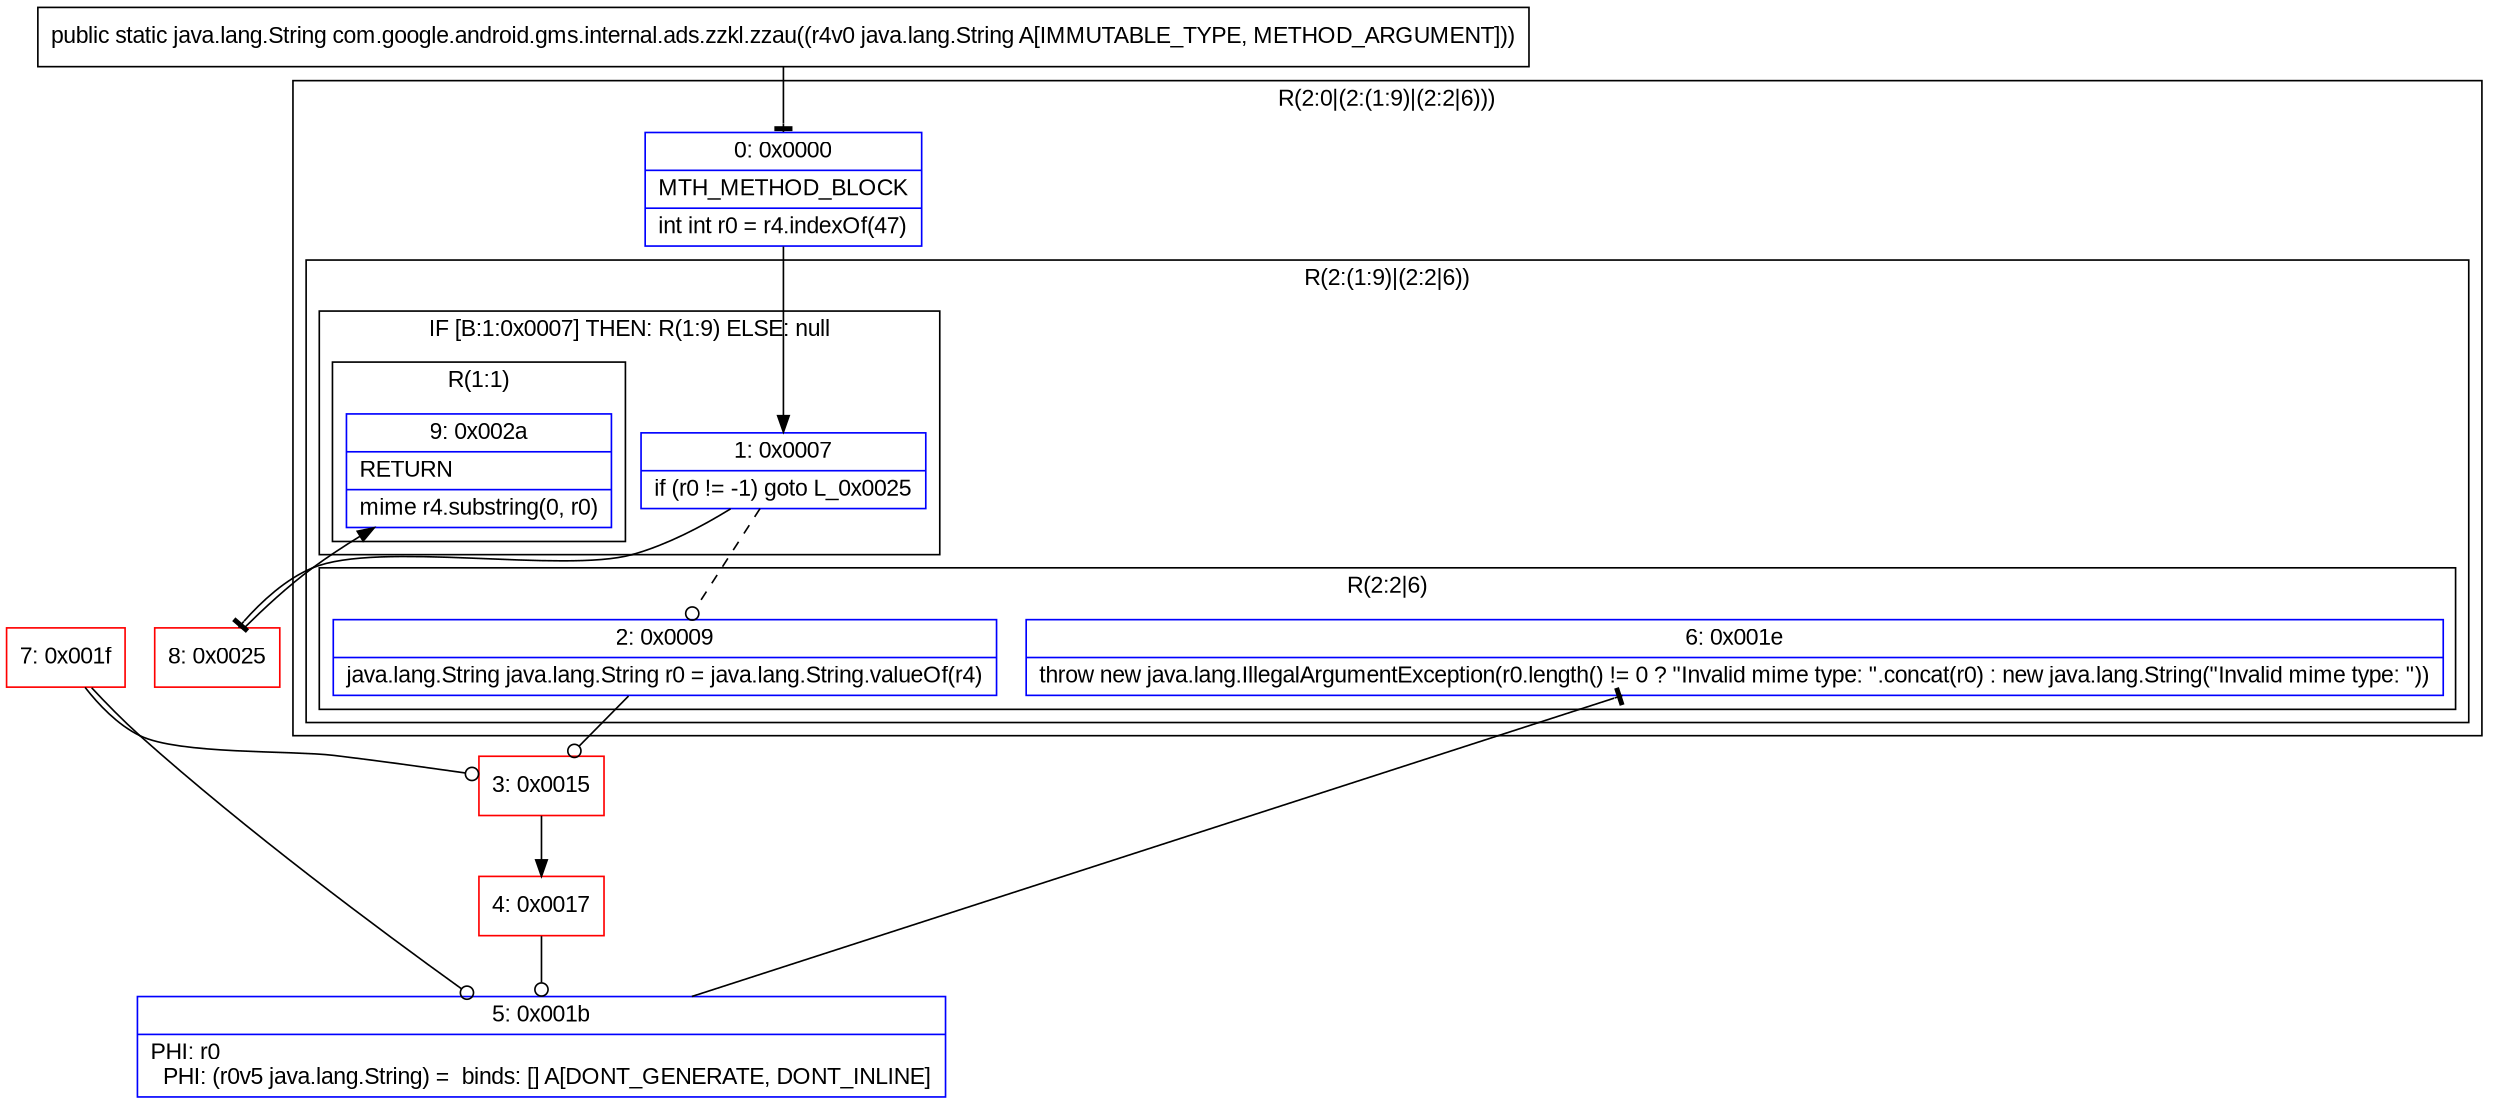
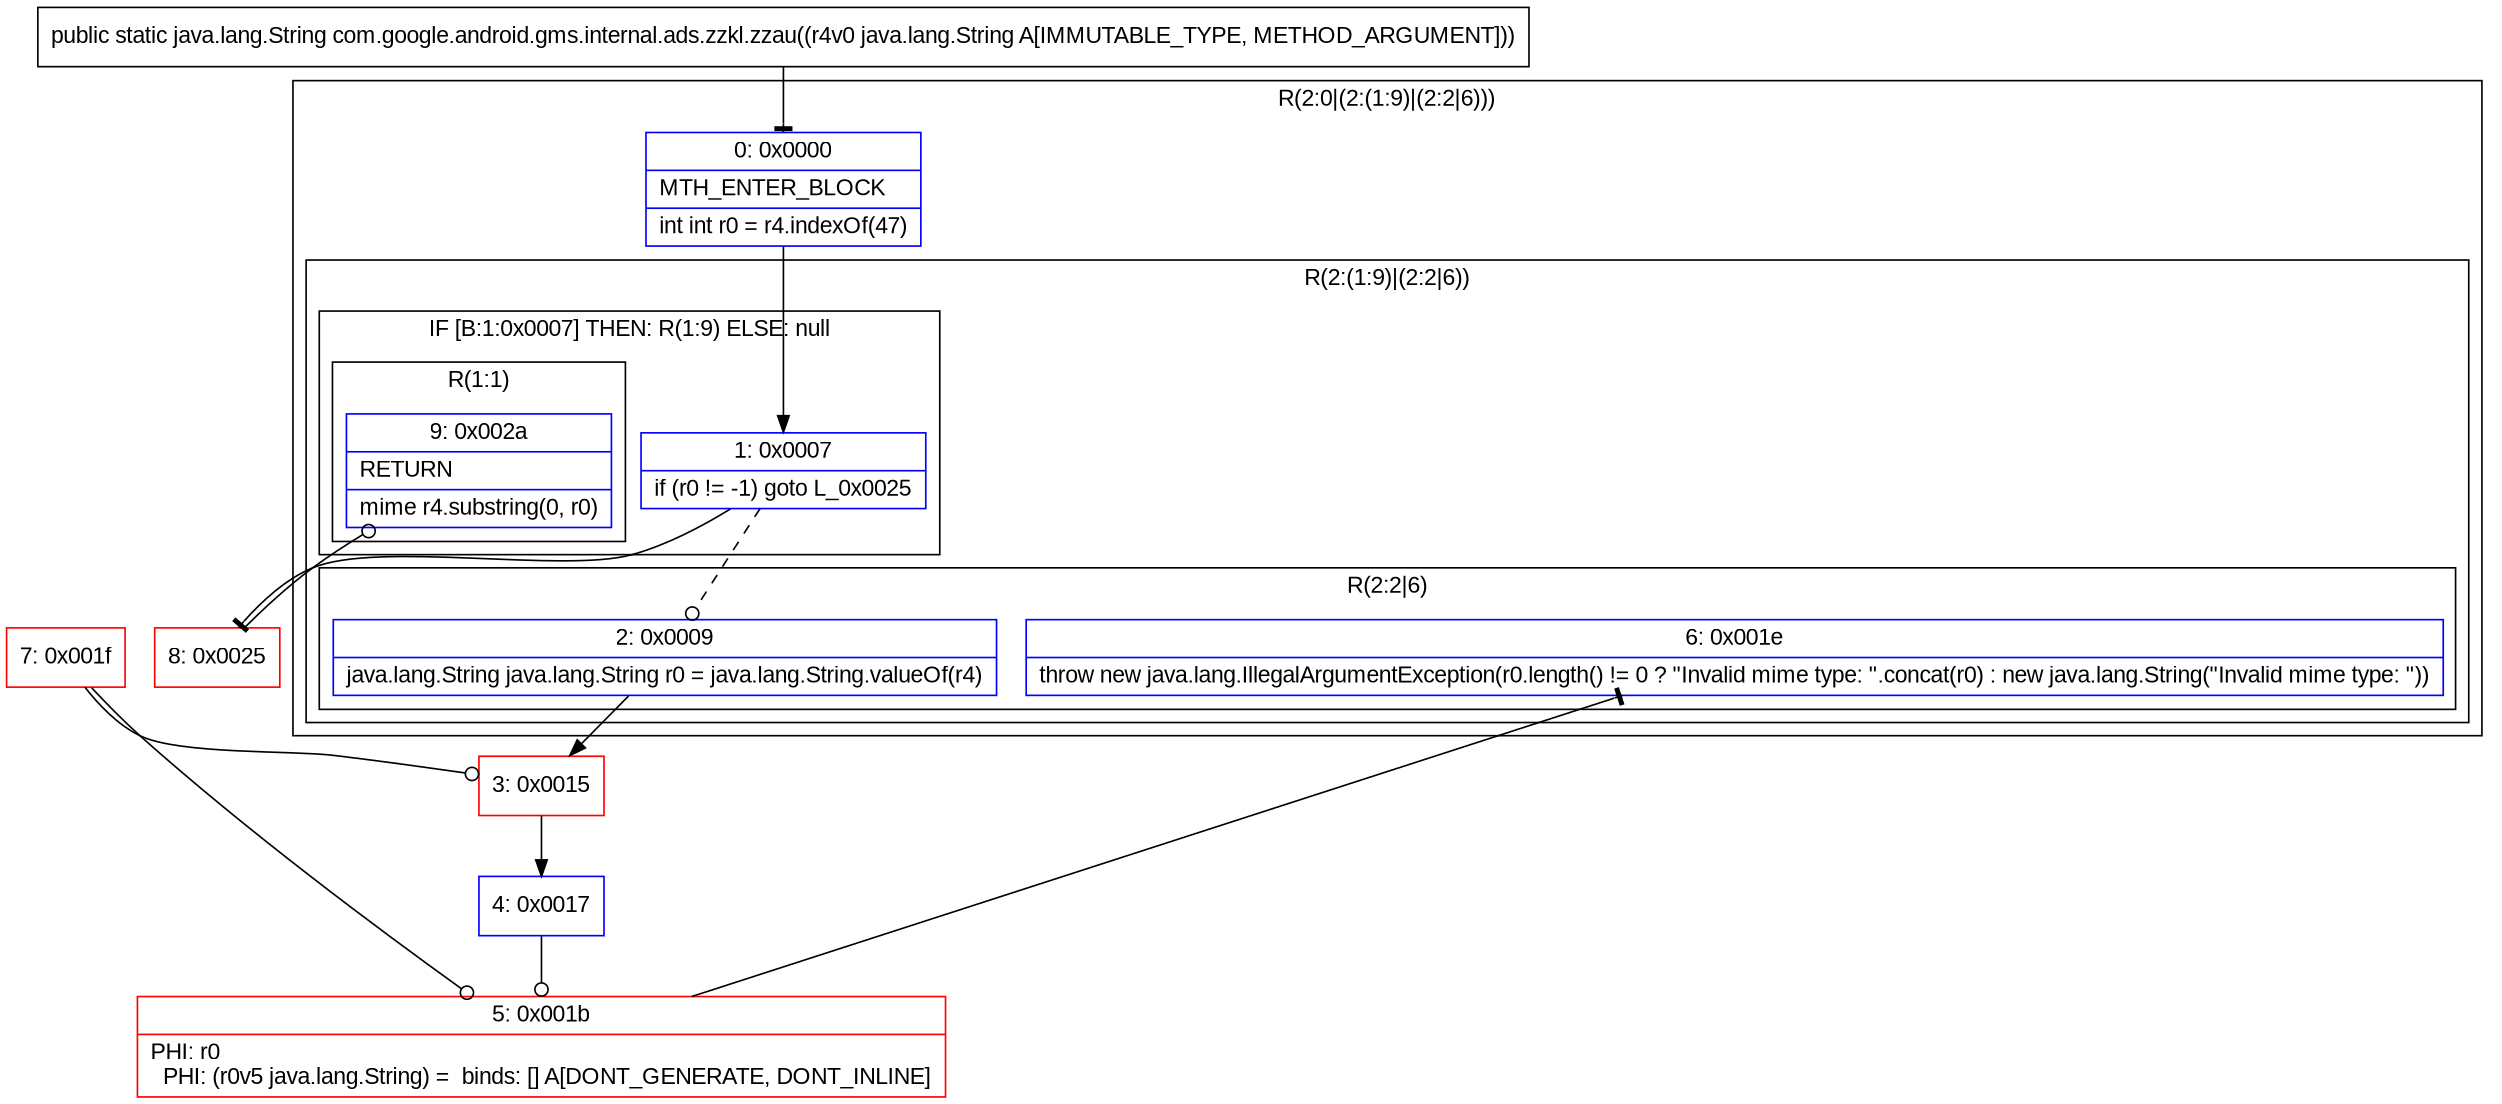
(783, 188) -> (773, 188)
(299, 578) -> (301, 577)
(604, 721) -> (605, 720)
(541, 906) -> (541, 906)
(541, 1047) -> (541, 1047)
